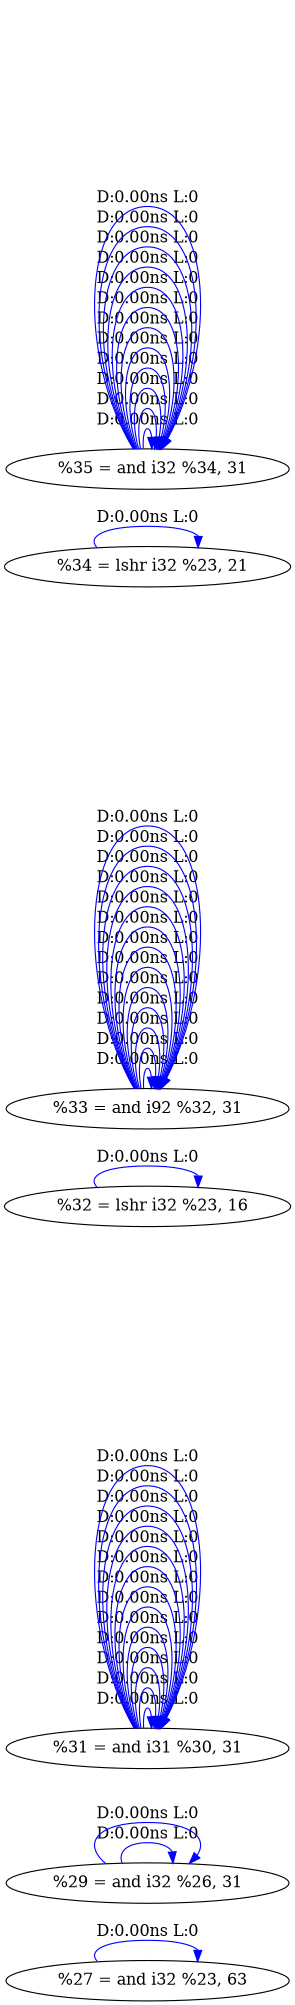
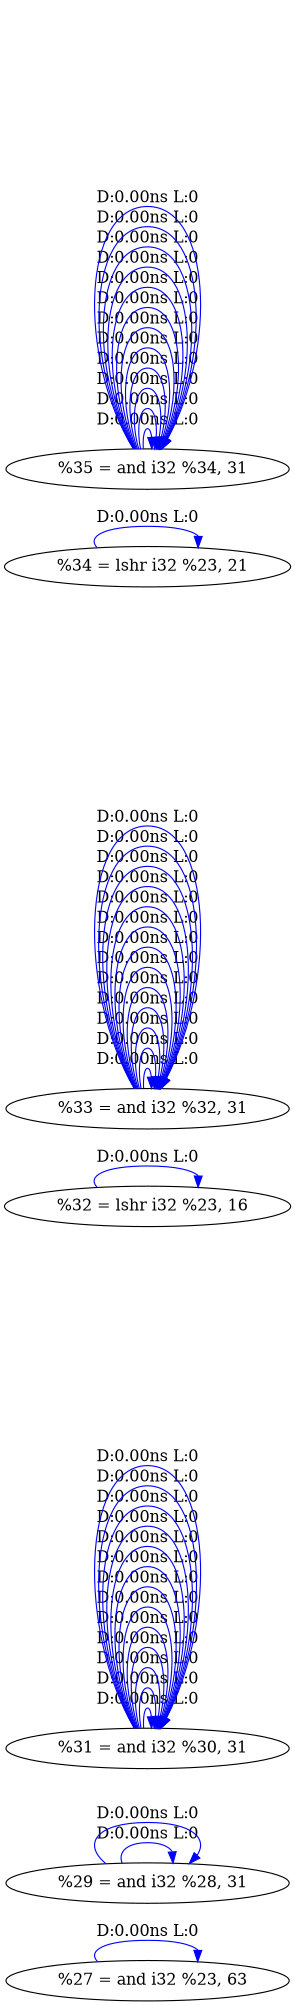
(148, 1109) -> (148, 1109)
(148, 1748) -> (148, 1748)
(148, 1883) -> (148, 1883)
